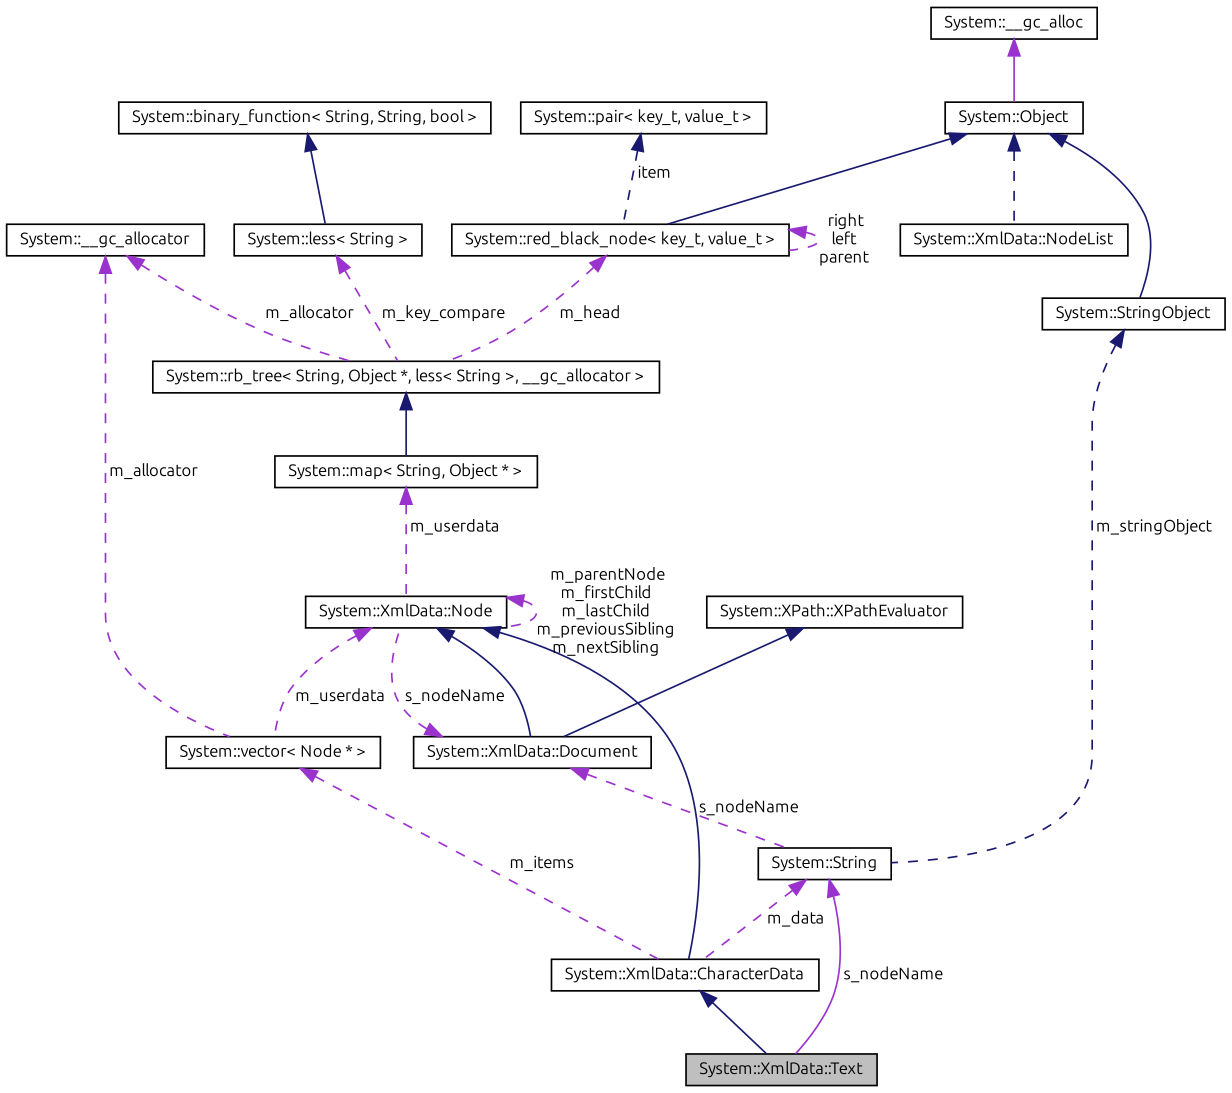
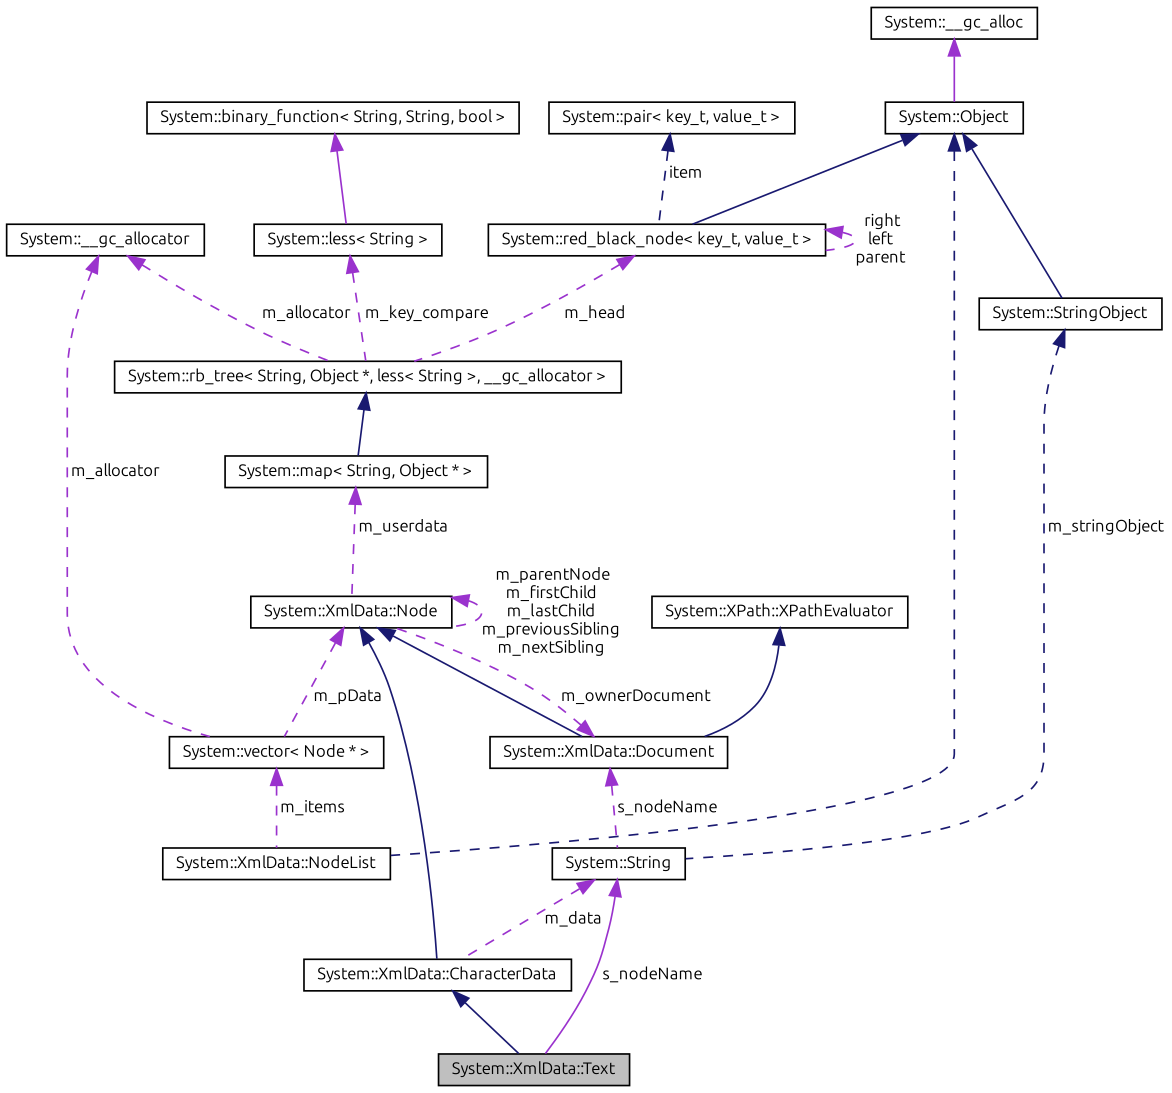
(318, 187) -> (342, 187)
(339, 697) -> (346, 697)
(453, 697) -> (635, 697)
(487, 868) -> (277, 817)
